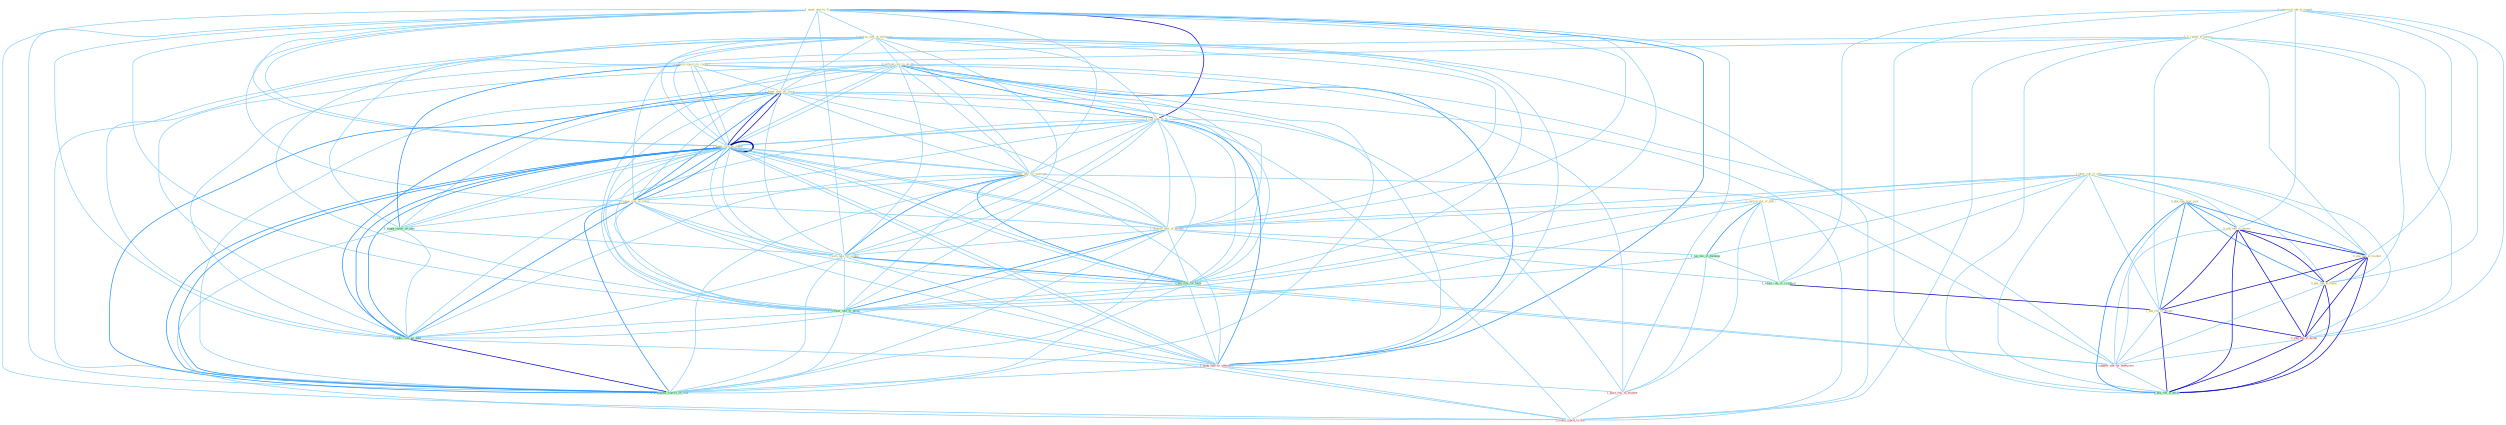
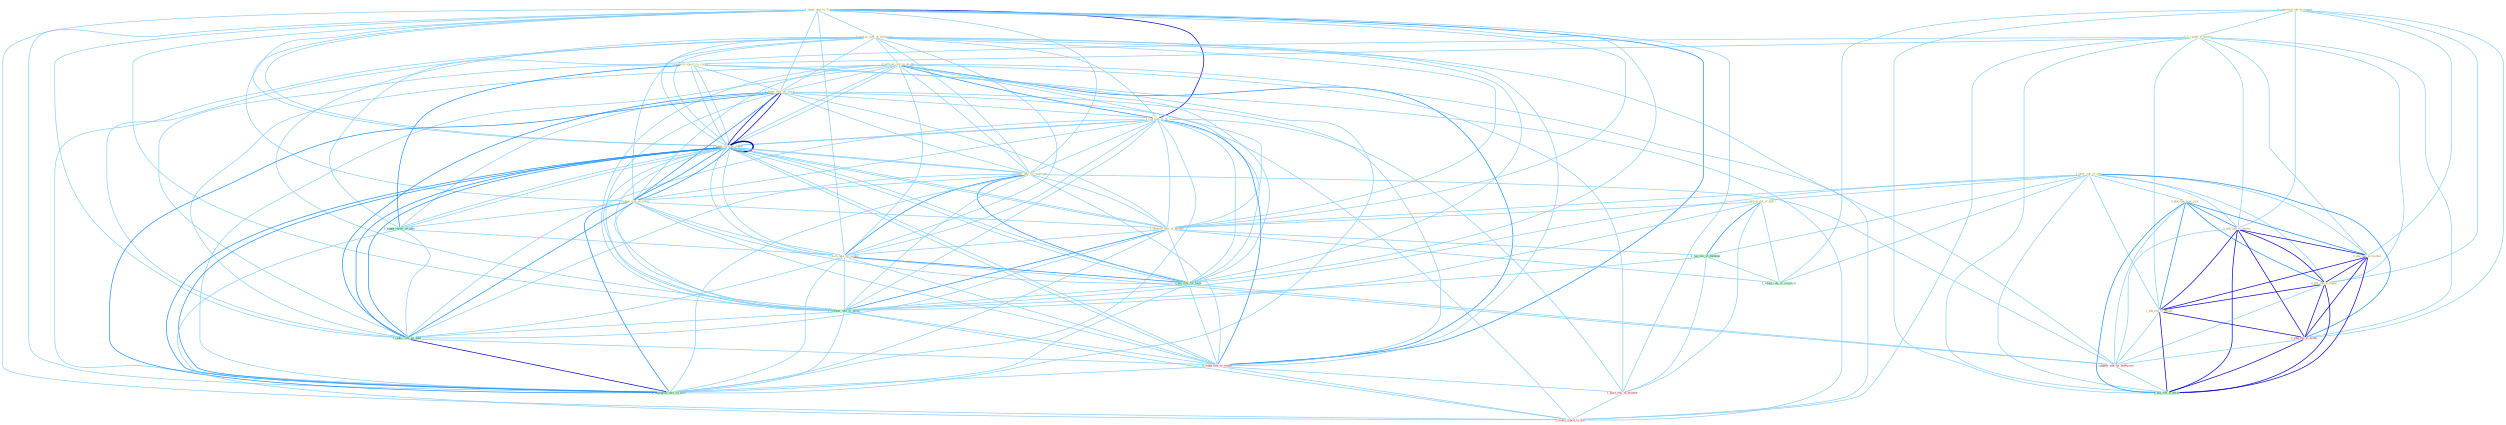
none -> (2243, 124)
(767, 187) -> none
(2314, 207) -> (2314, 207)
(1970, 297) -> (2242, 297)
(1217, 366) -> (1217, 366)
(670, 393) -> (670, 393)
